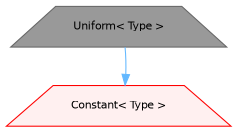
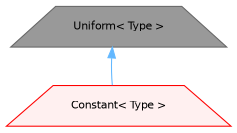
(126, 61) -> (112, 72)
